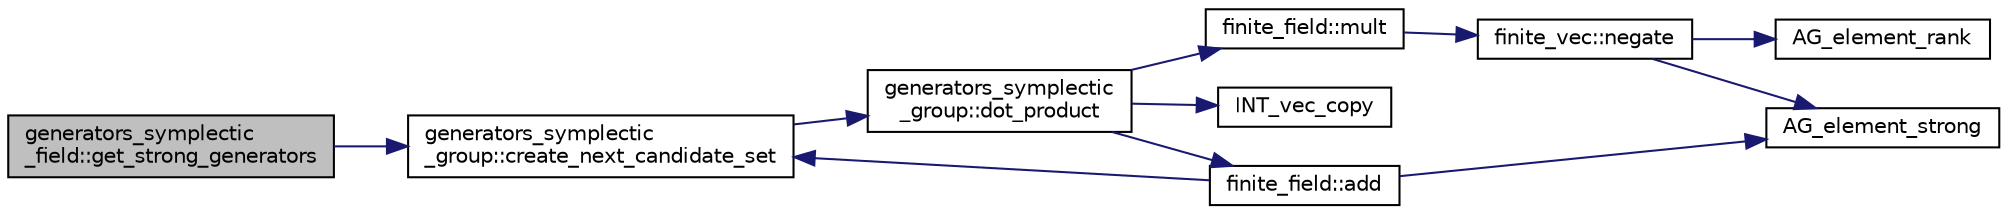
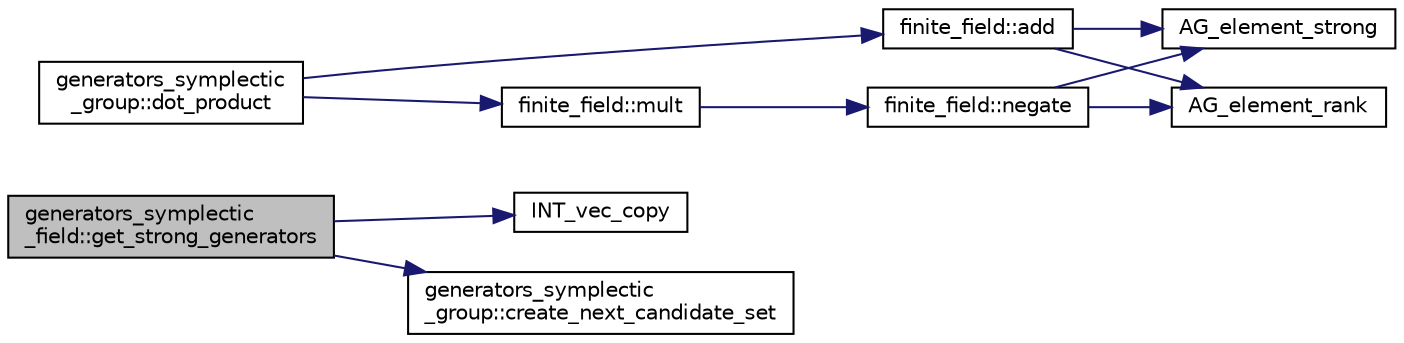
(1585, 39) -> (978, 107)
(1164, 104) -> (414, 219)
(820, 121) -> none
(1012, 169) -> (1103, 61)
